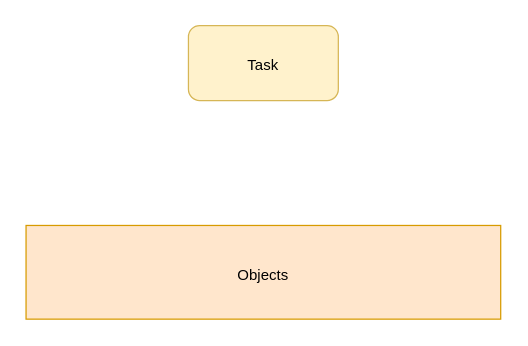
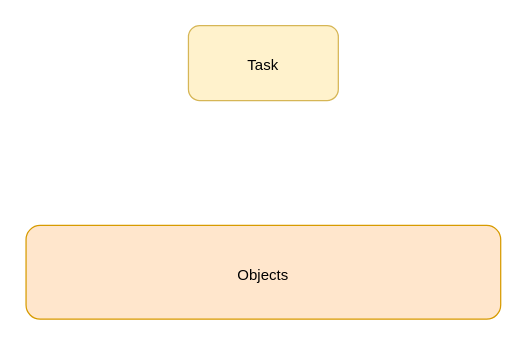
(263, 273) -> (263, 273)
